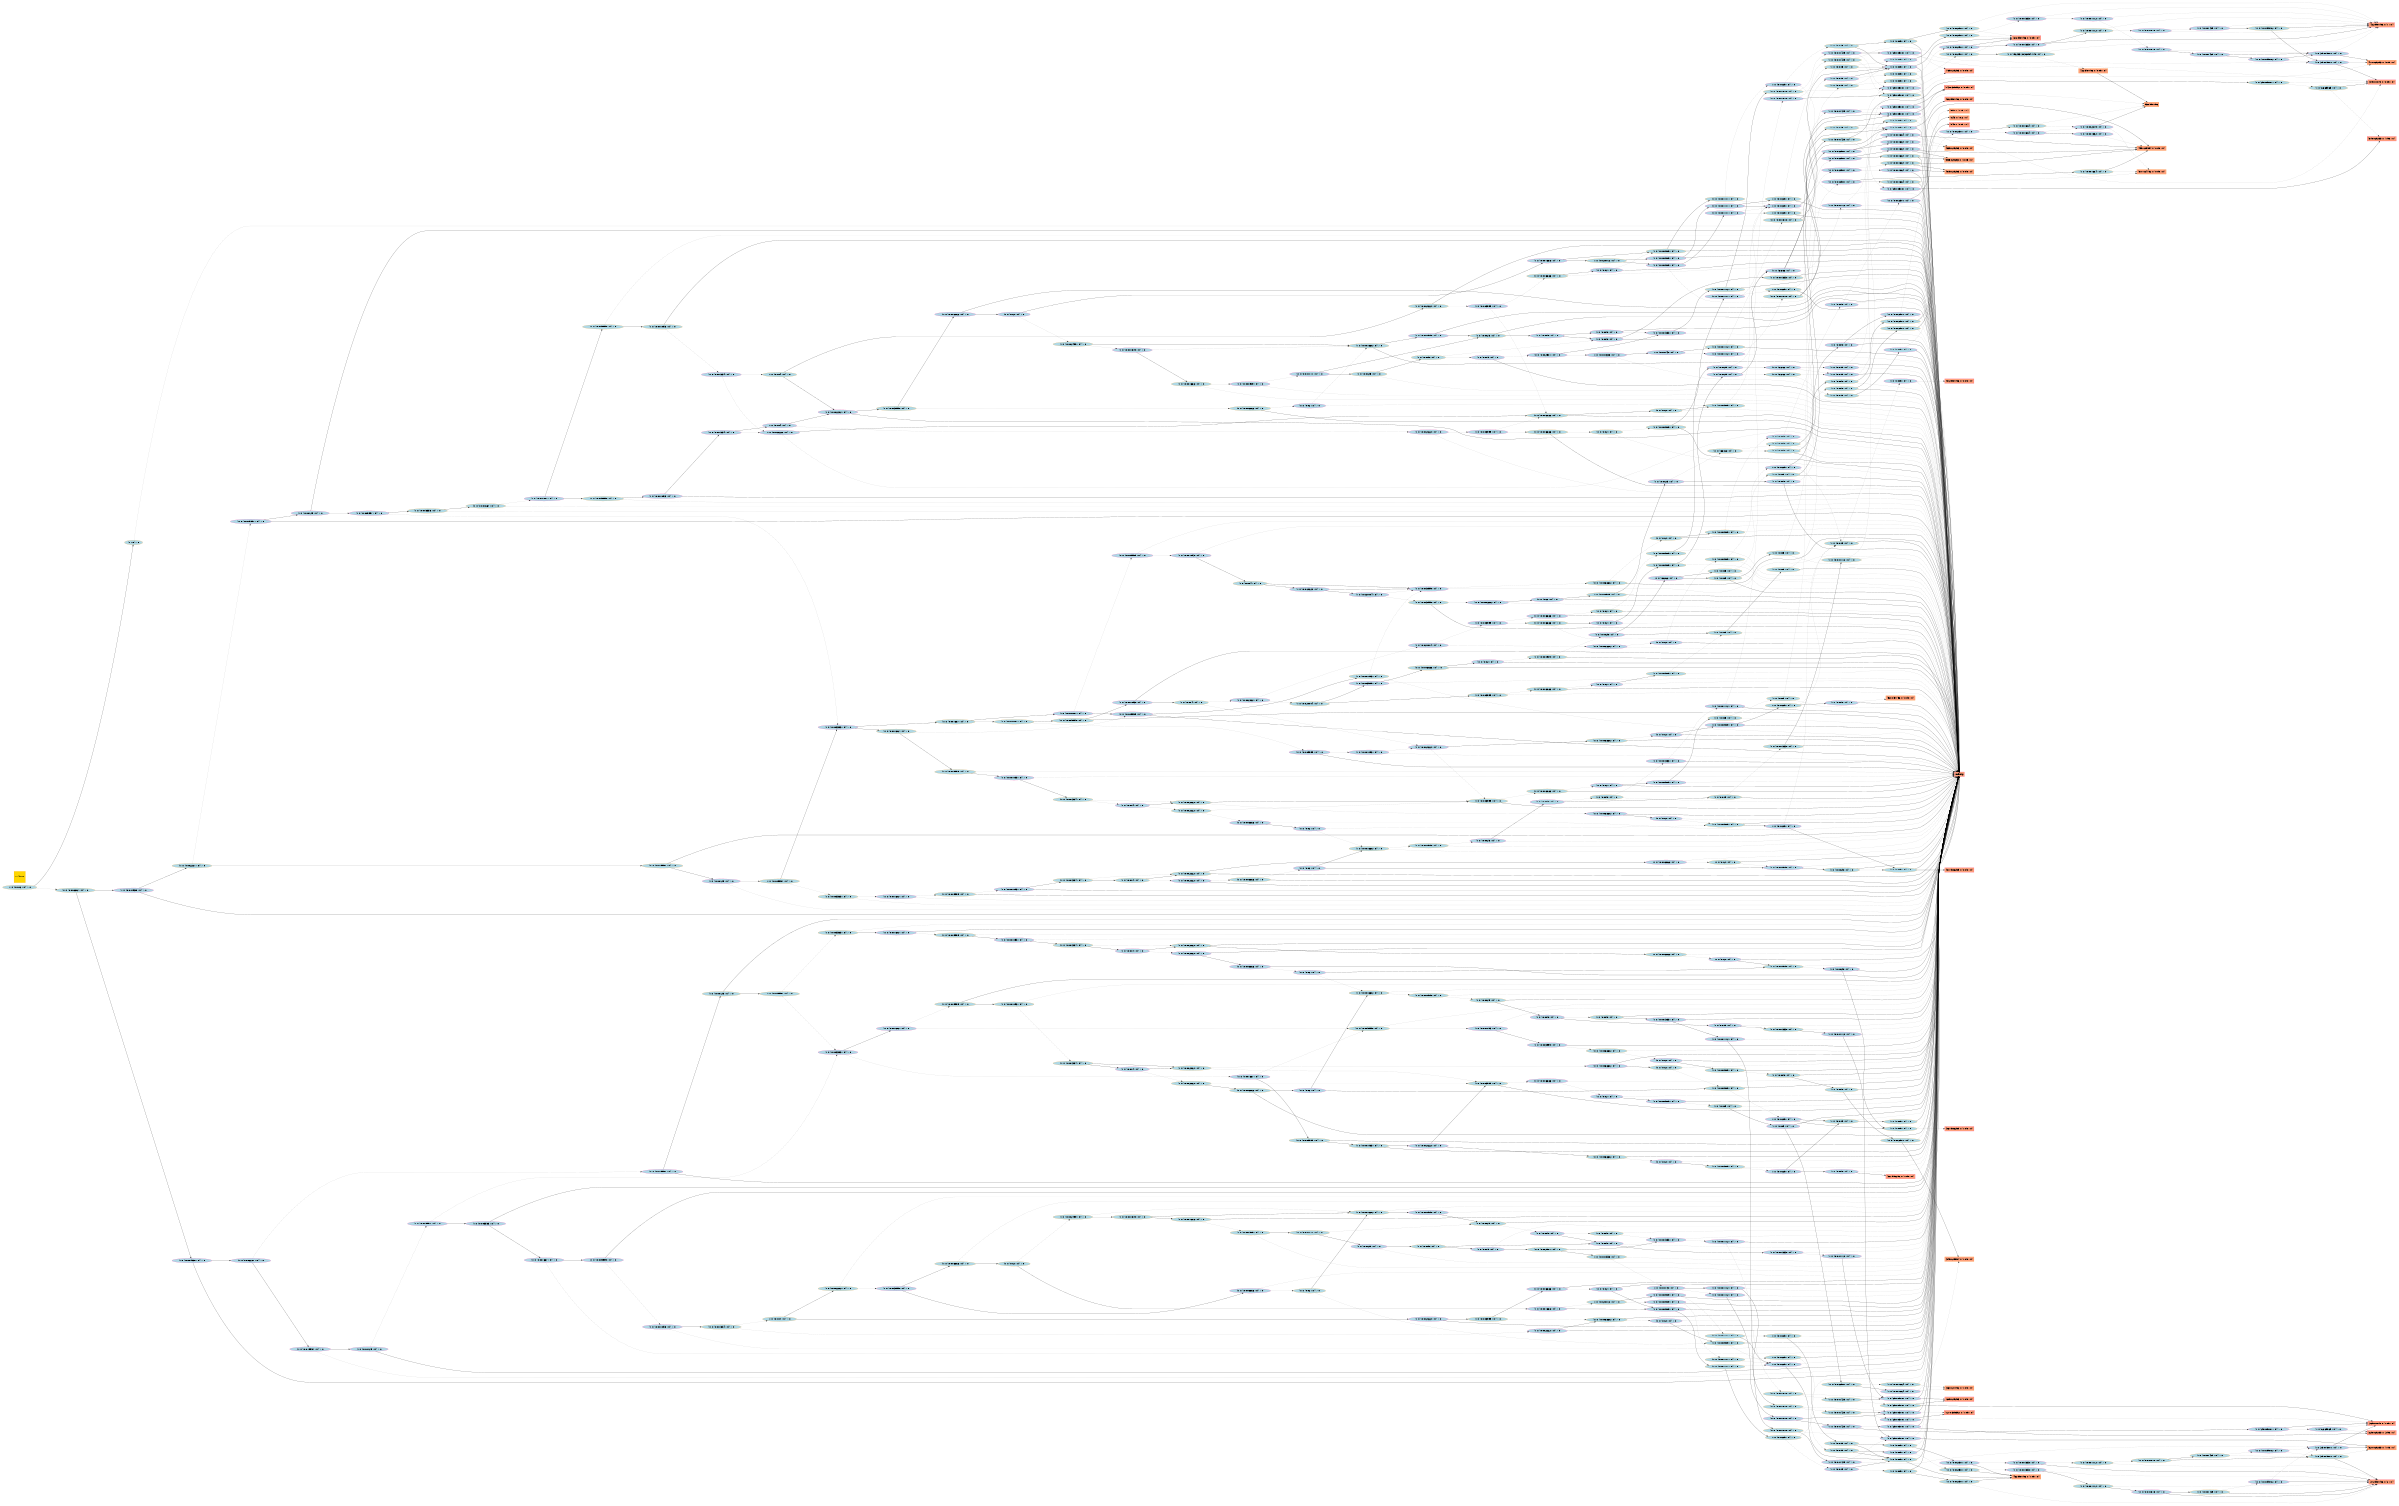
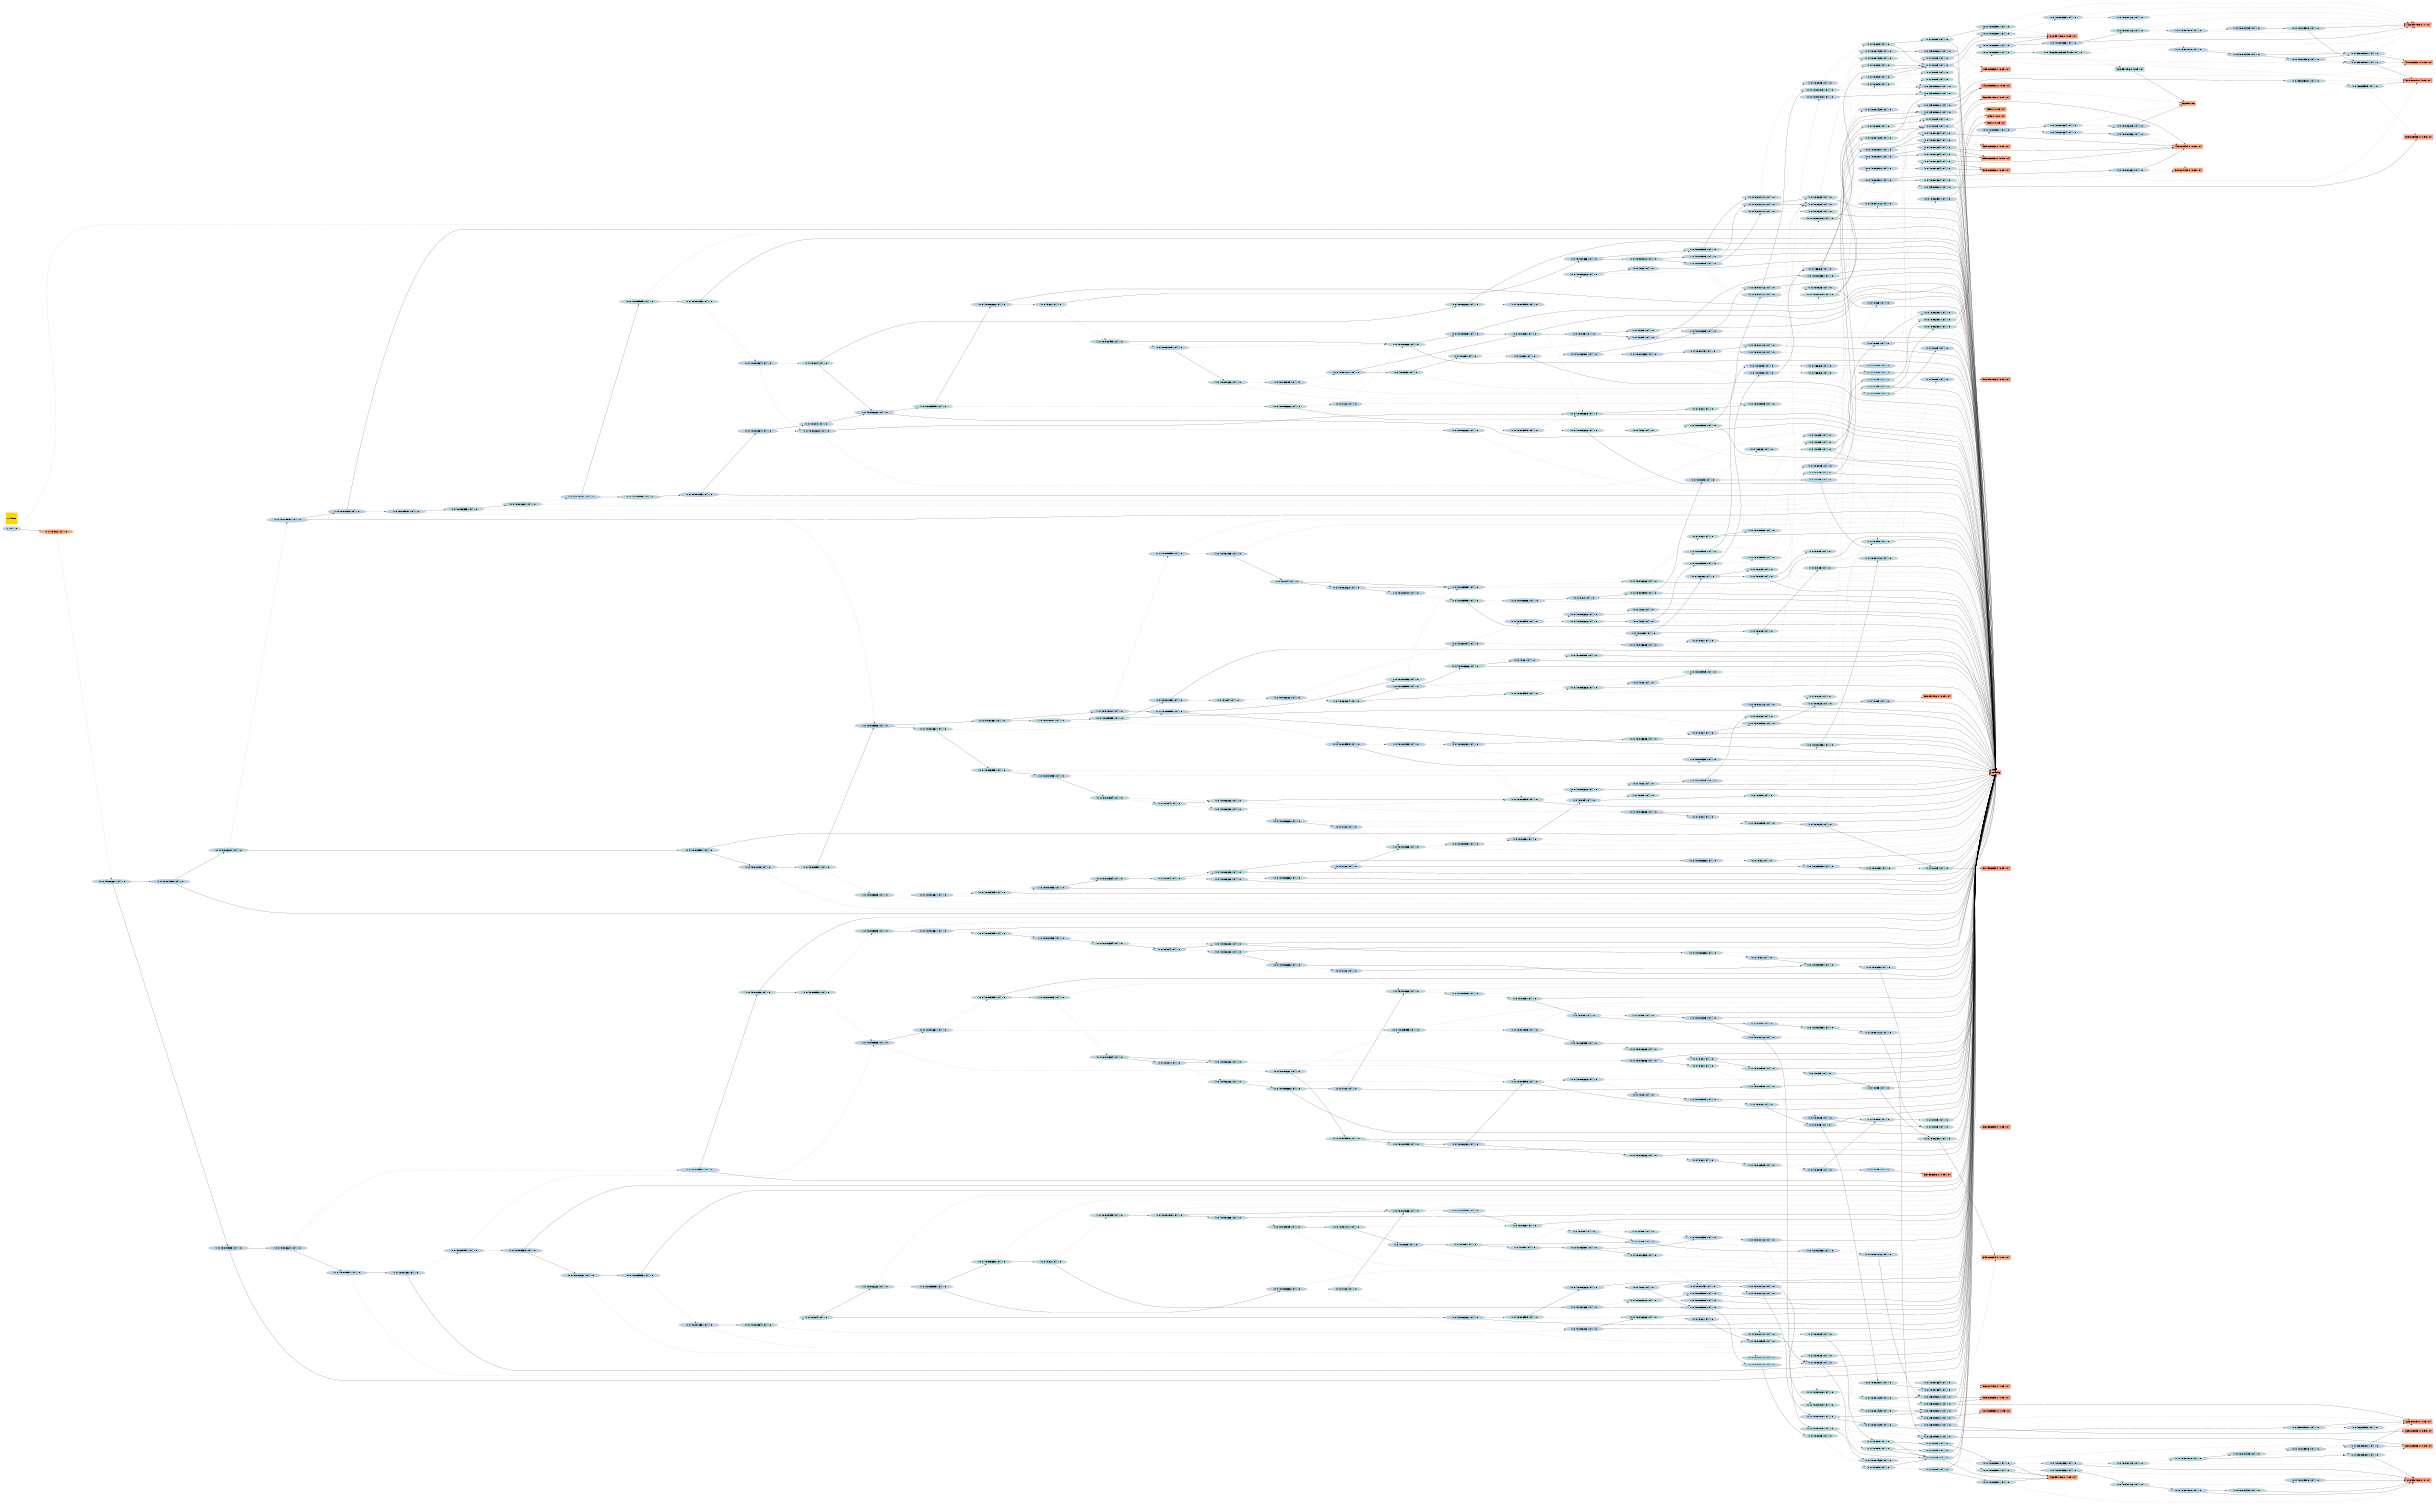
(2093, 71) -> (2130, 69)
(100, 722) -> (30, 530)
(20, 887) -> (56, 532)
